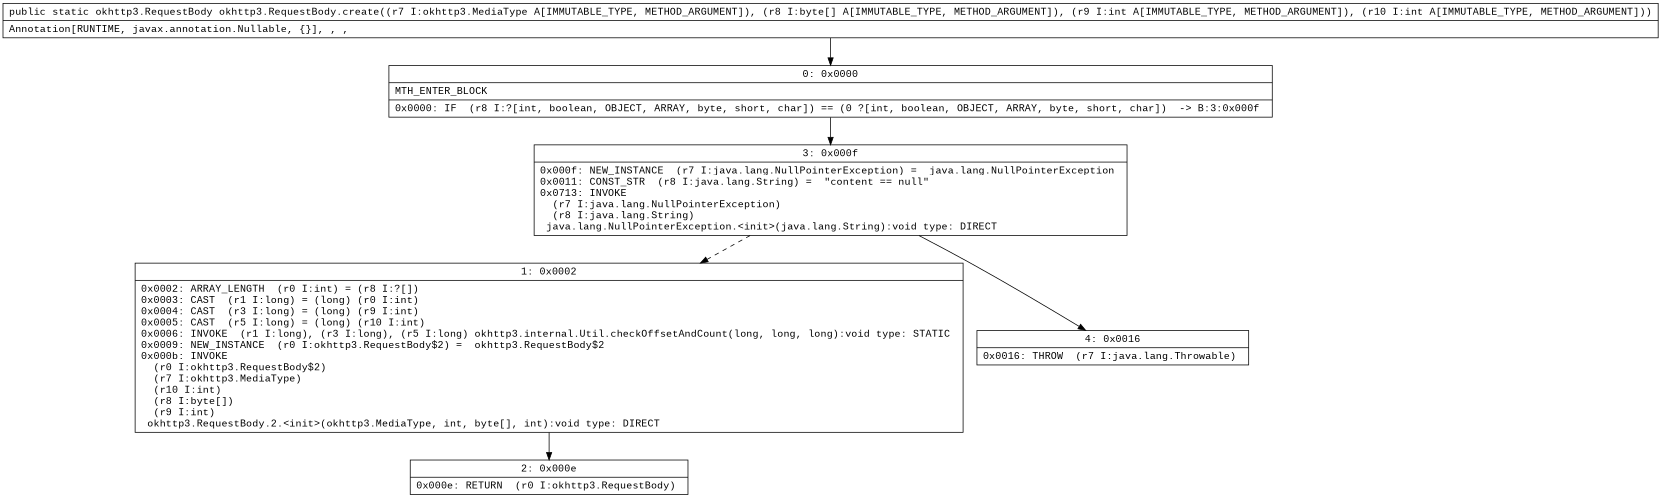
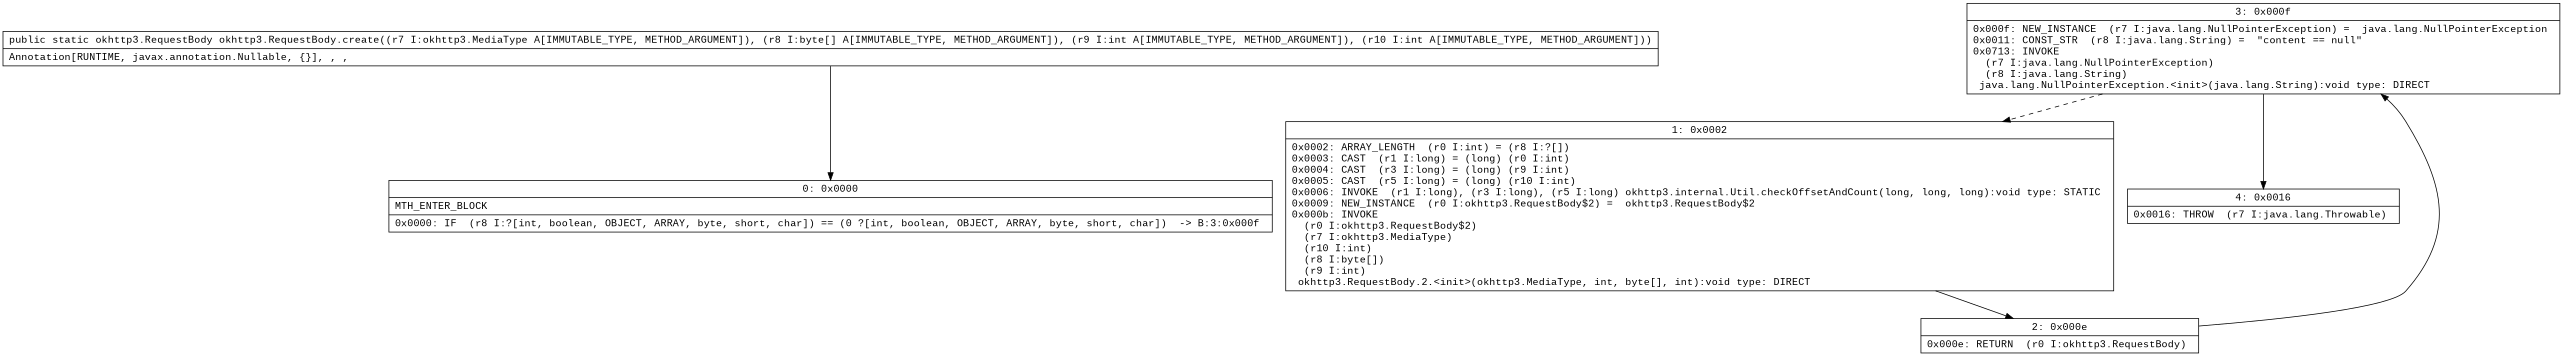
(831, 127) -> (2407, 290)
